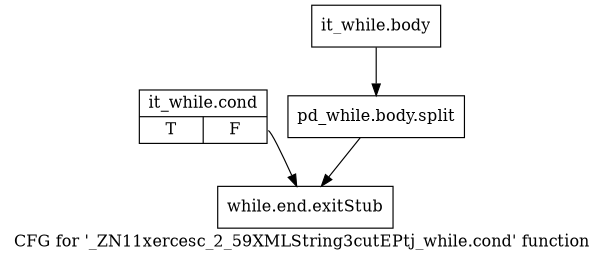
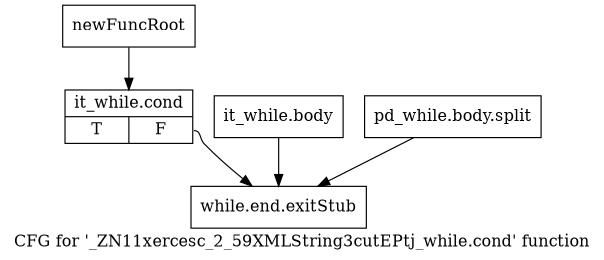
none -> (129, 26)
(376, 65) -> (279, 156)
